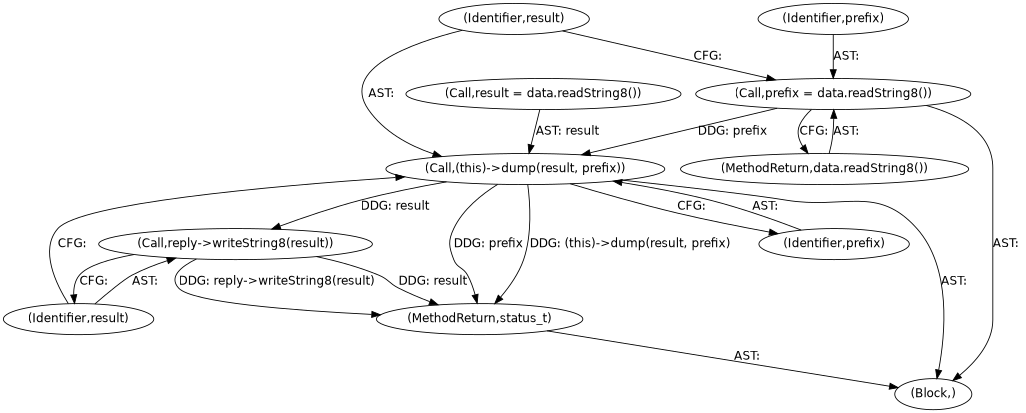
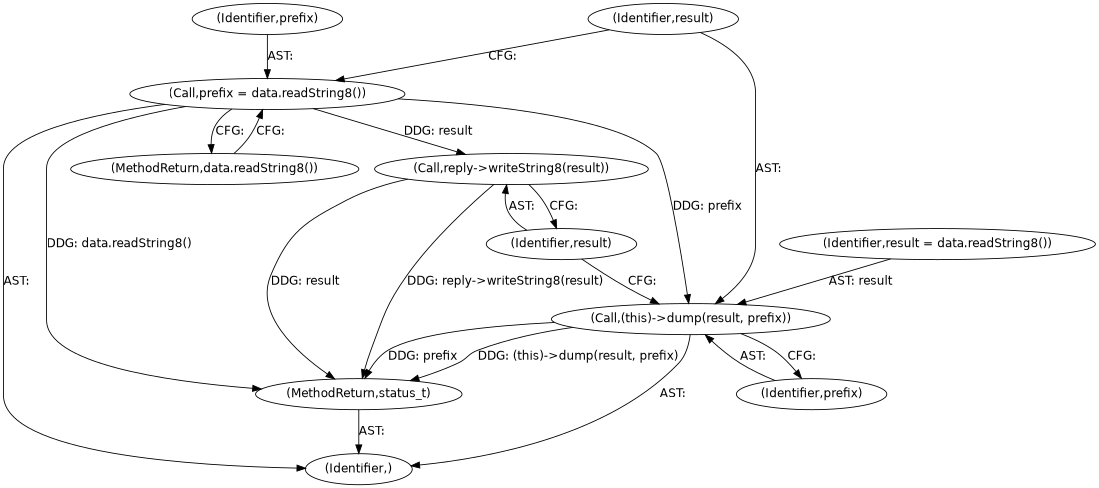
(543, 94) -> (938, 244)
(848, 132) -> (273, 132)
(362, 200) -> (385, 130)
none -> (47, 279)
(933, 394) -> (359, 469)
